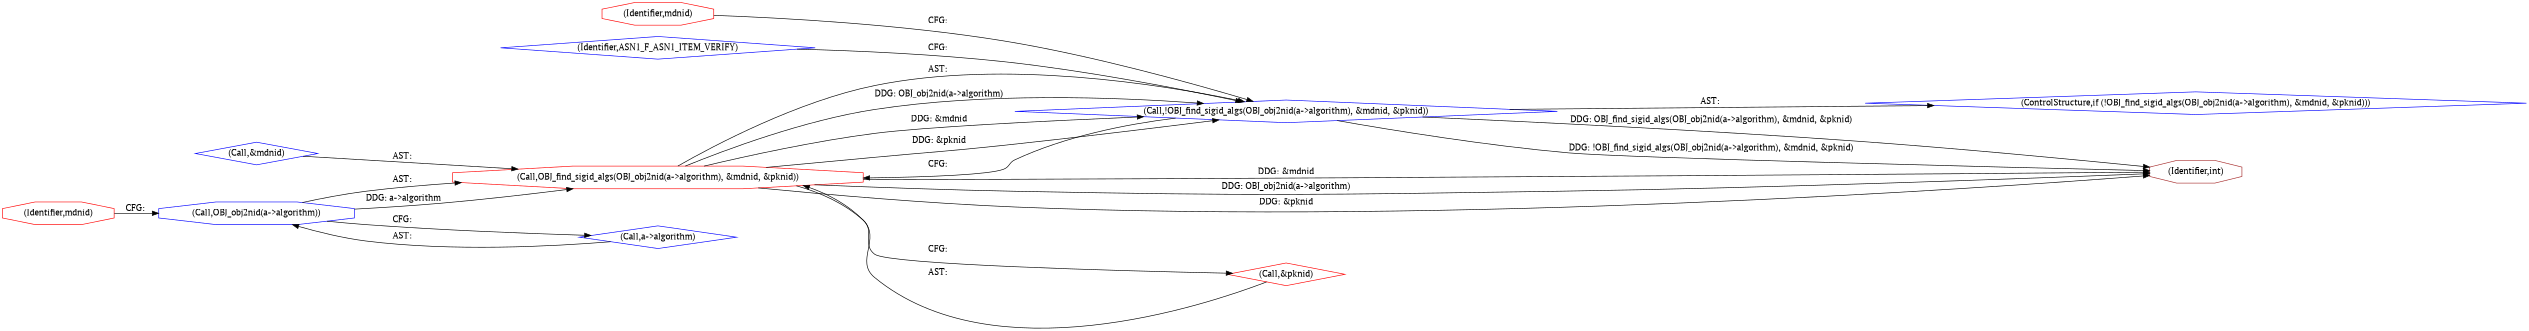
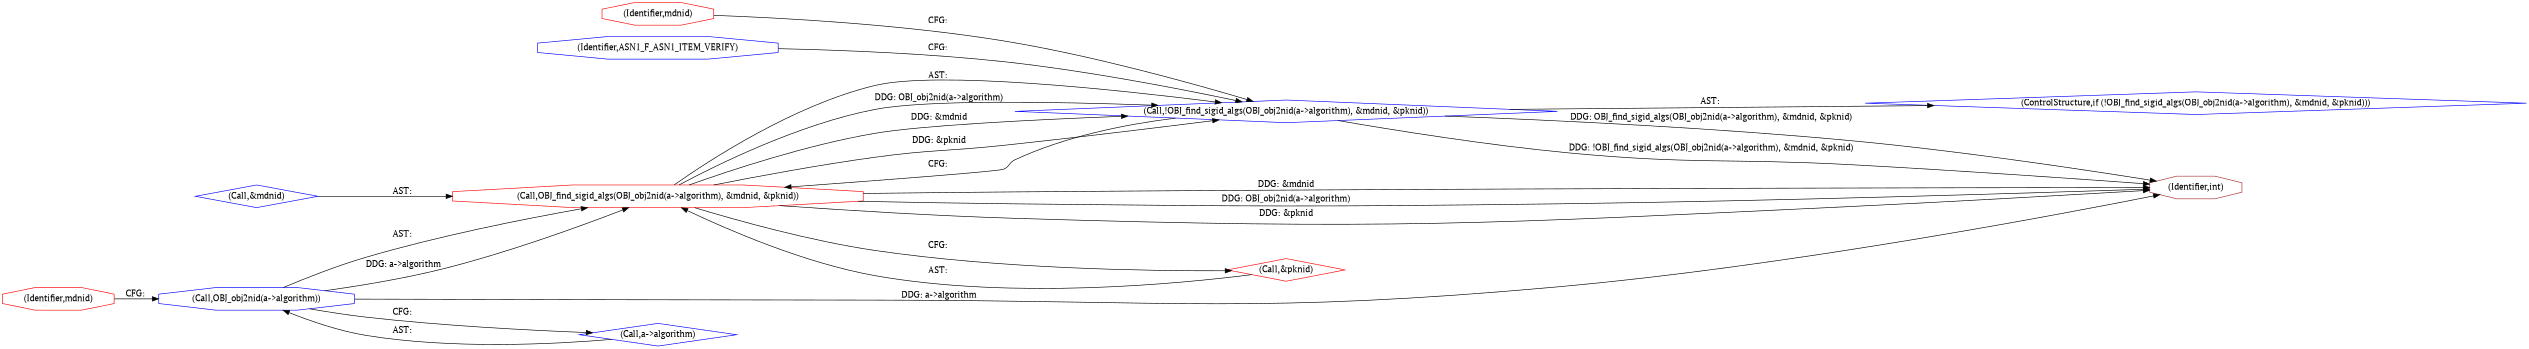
(658, 48) -> (658, 48)
none -> (1258, 303)
